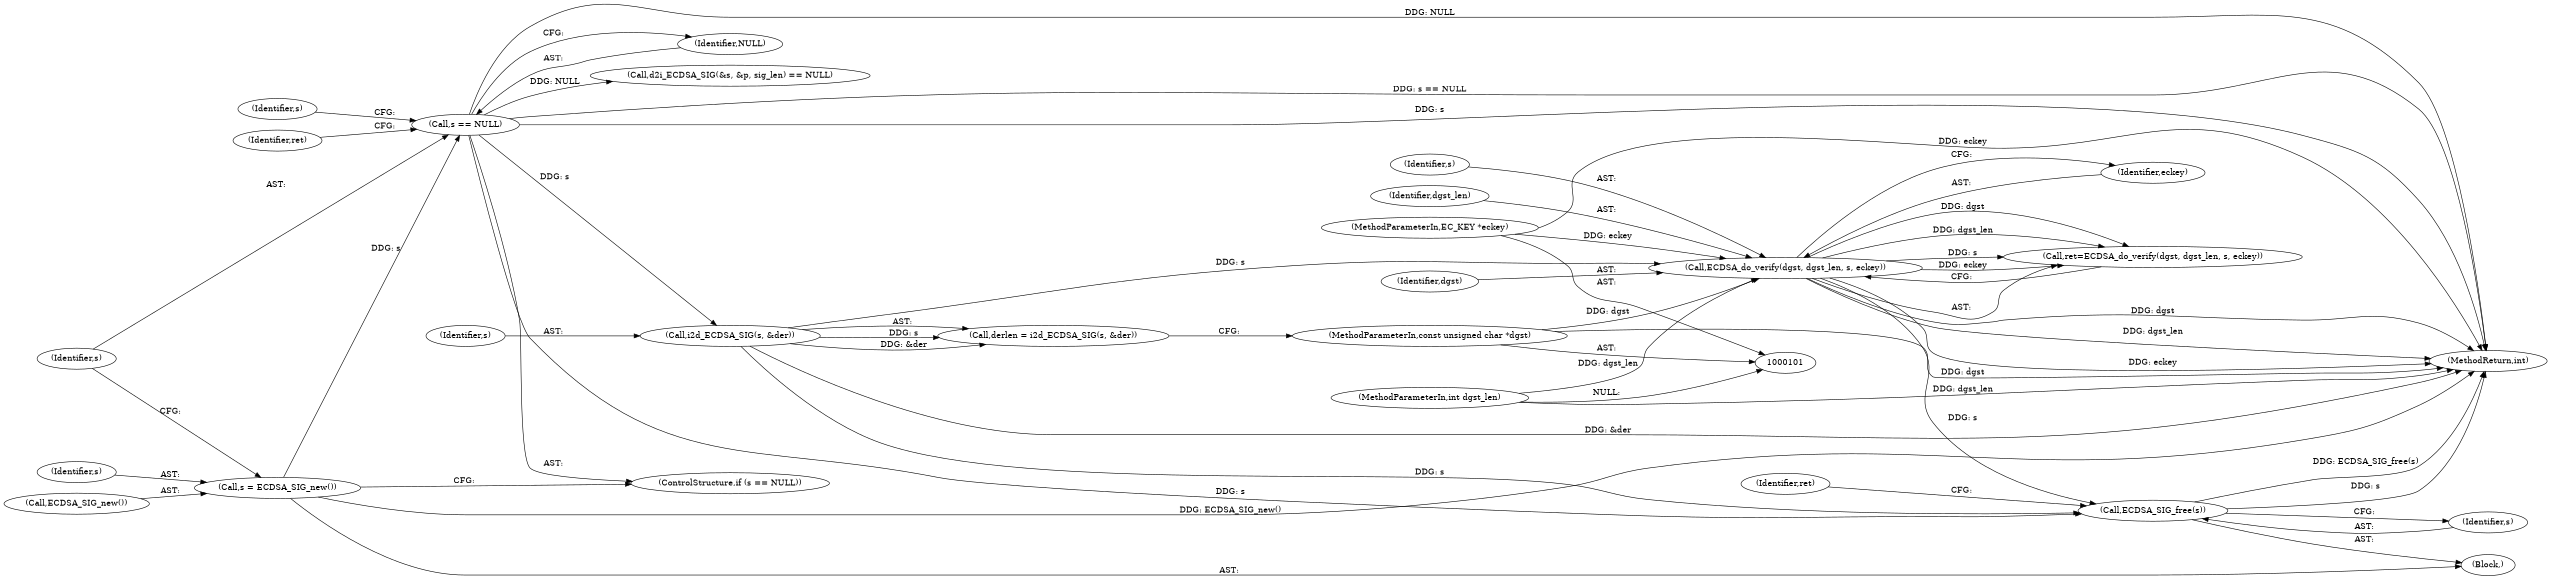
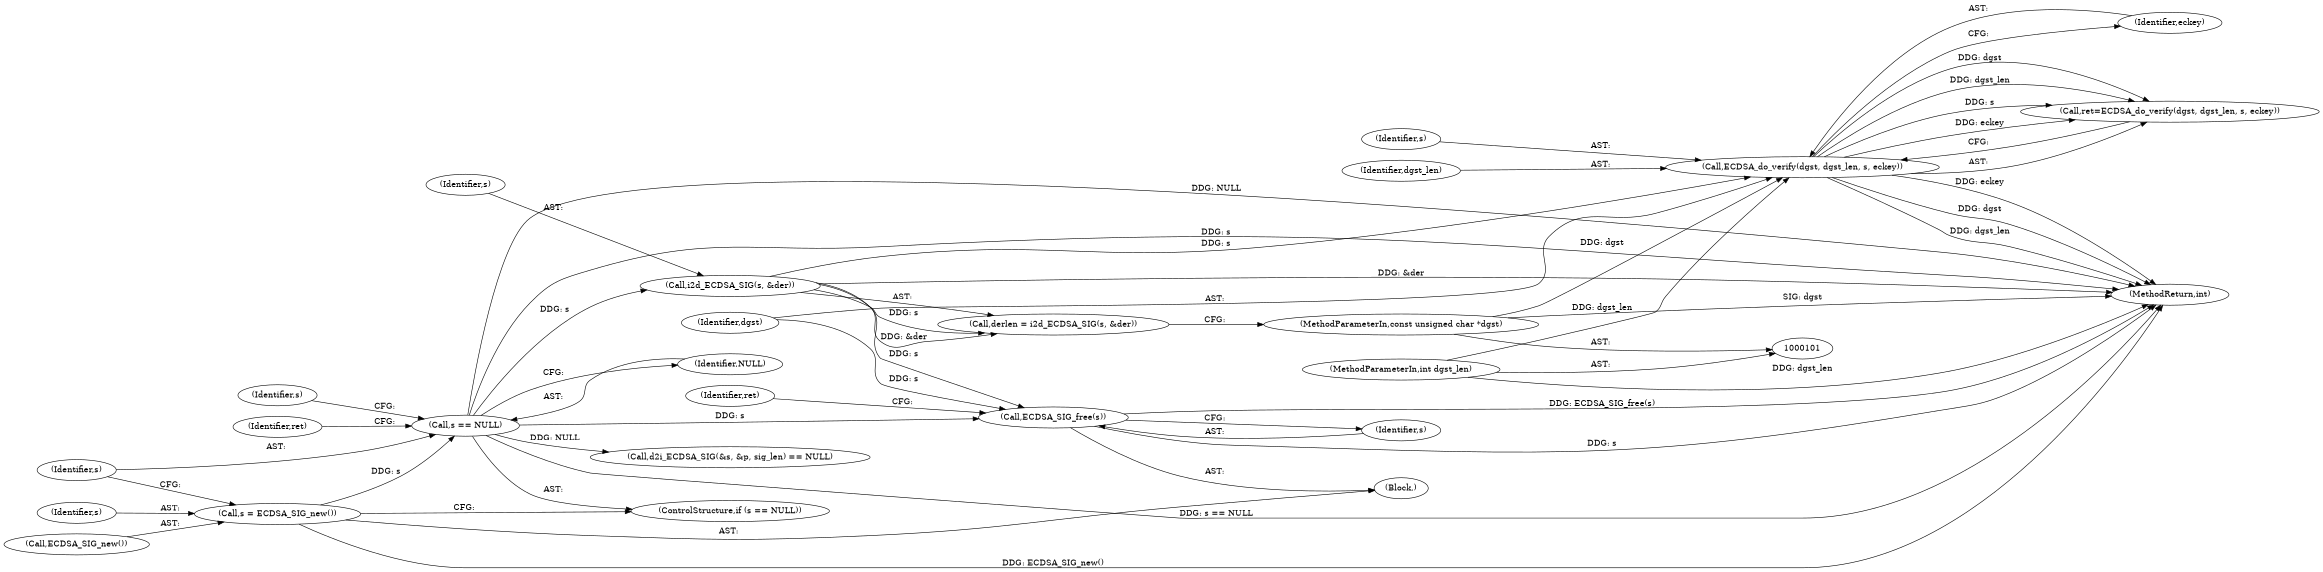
(1430, 228) -> none
(1963, 372) -> (1802, 297)
(1608, 393) -> (1602, 365)
(1927, 412) -> (876, 377)
